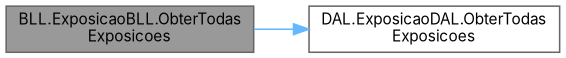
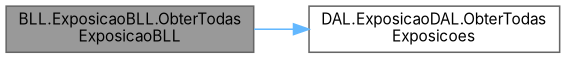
(130, 29) -> (130, 29)
